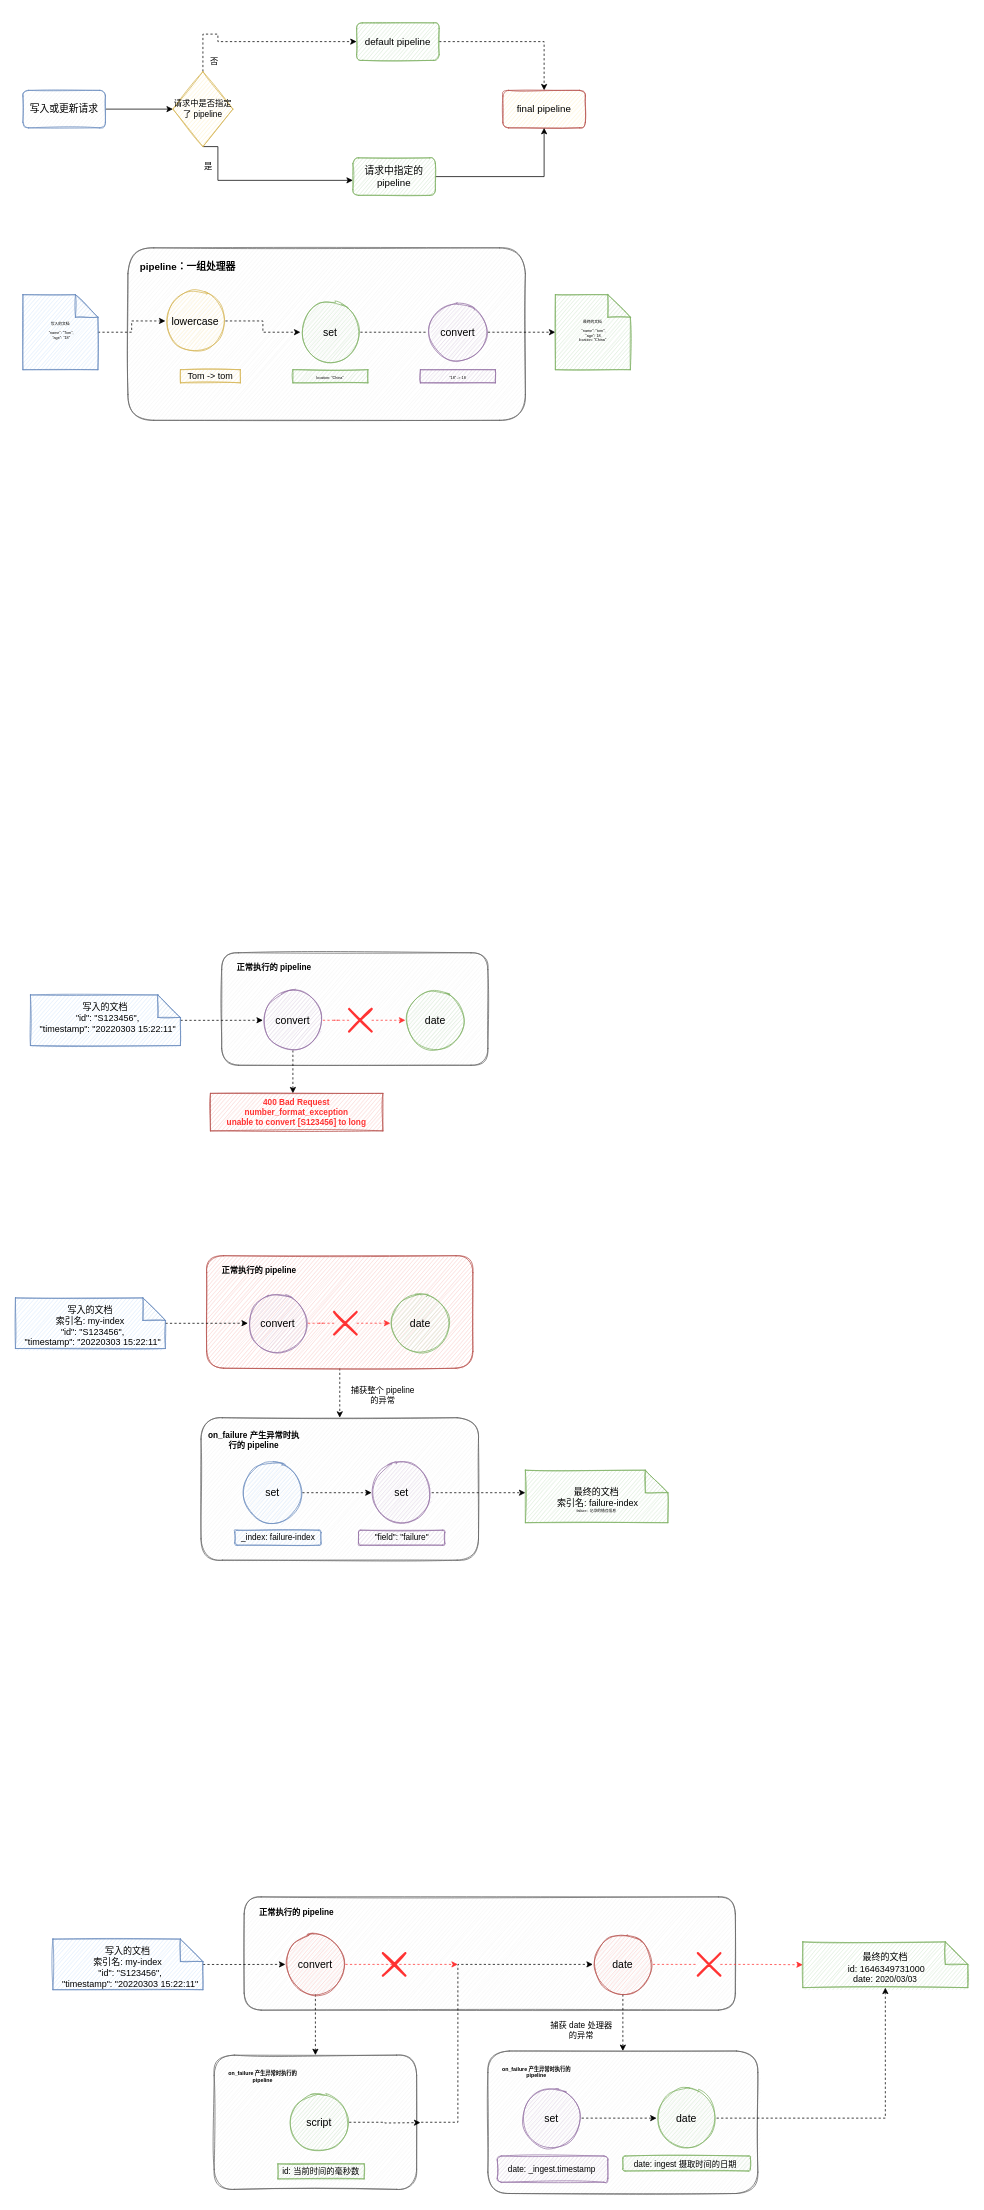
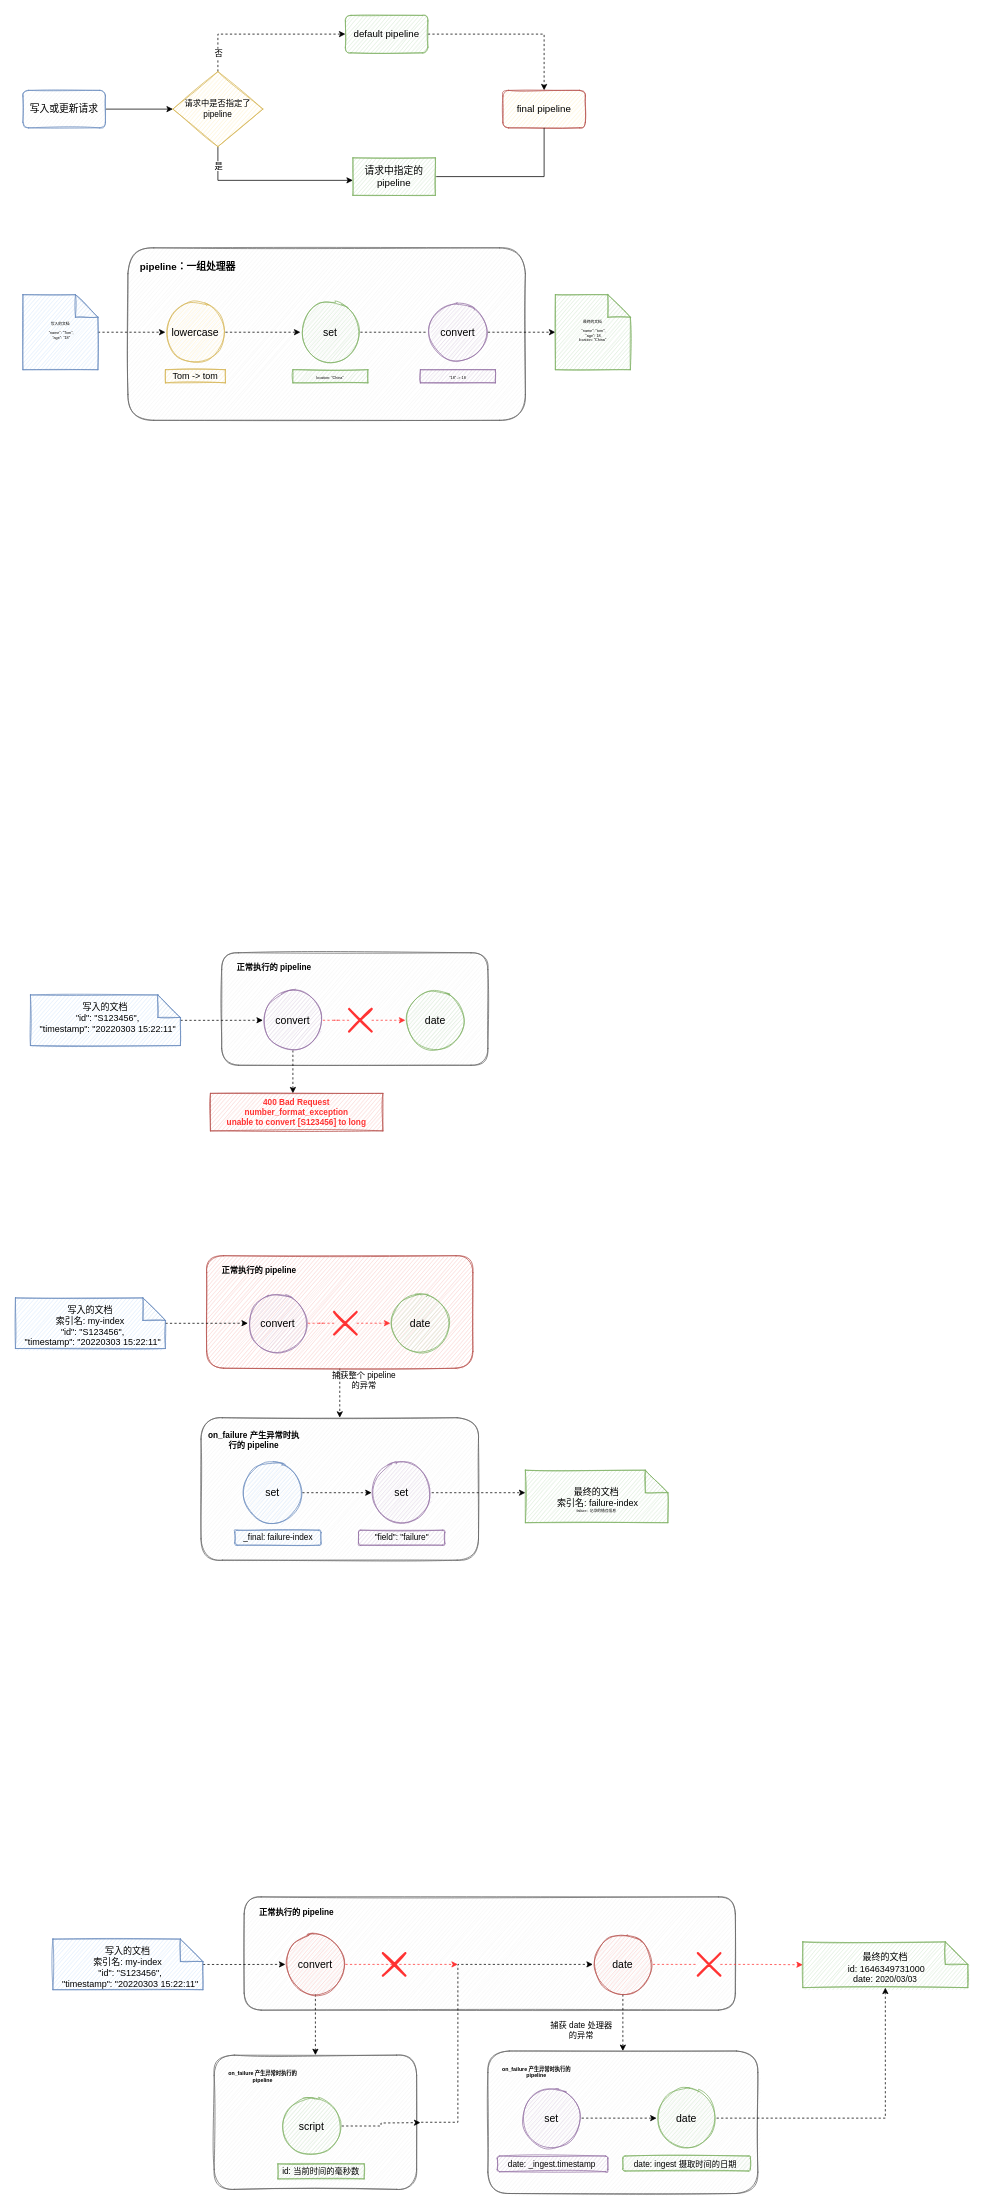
(398, 42) -> (387, 34)
(203, 109) -> (218, 109)
(544, 134) -> (544, 132)
(394, 177) -> (394, 177)
(195, 321) -> (195, 332)
(210, 376) -> (195, 376)
(383, 1395) -> (364, 1380)
(278, 1538) -> (278, 1538)
(319, 2123) -> (312, 2126)
(553, 2169) -> (553, 2164)
